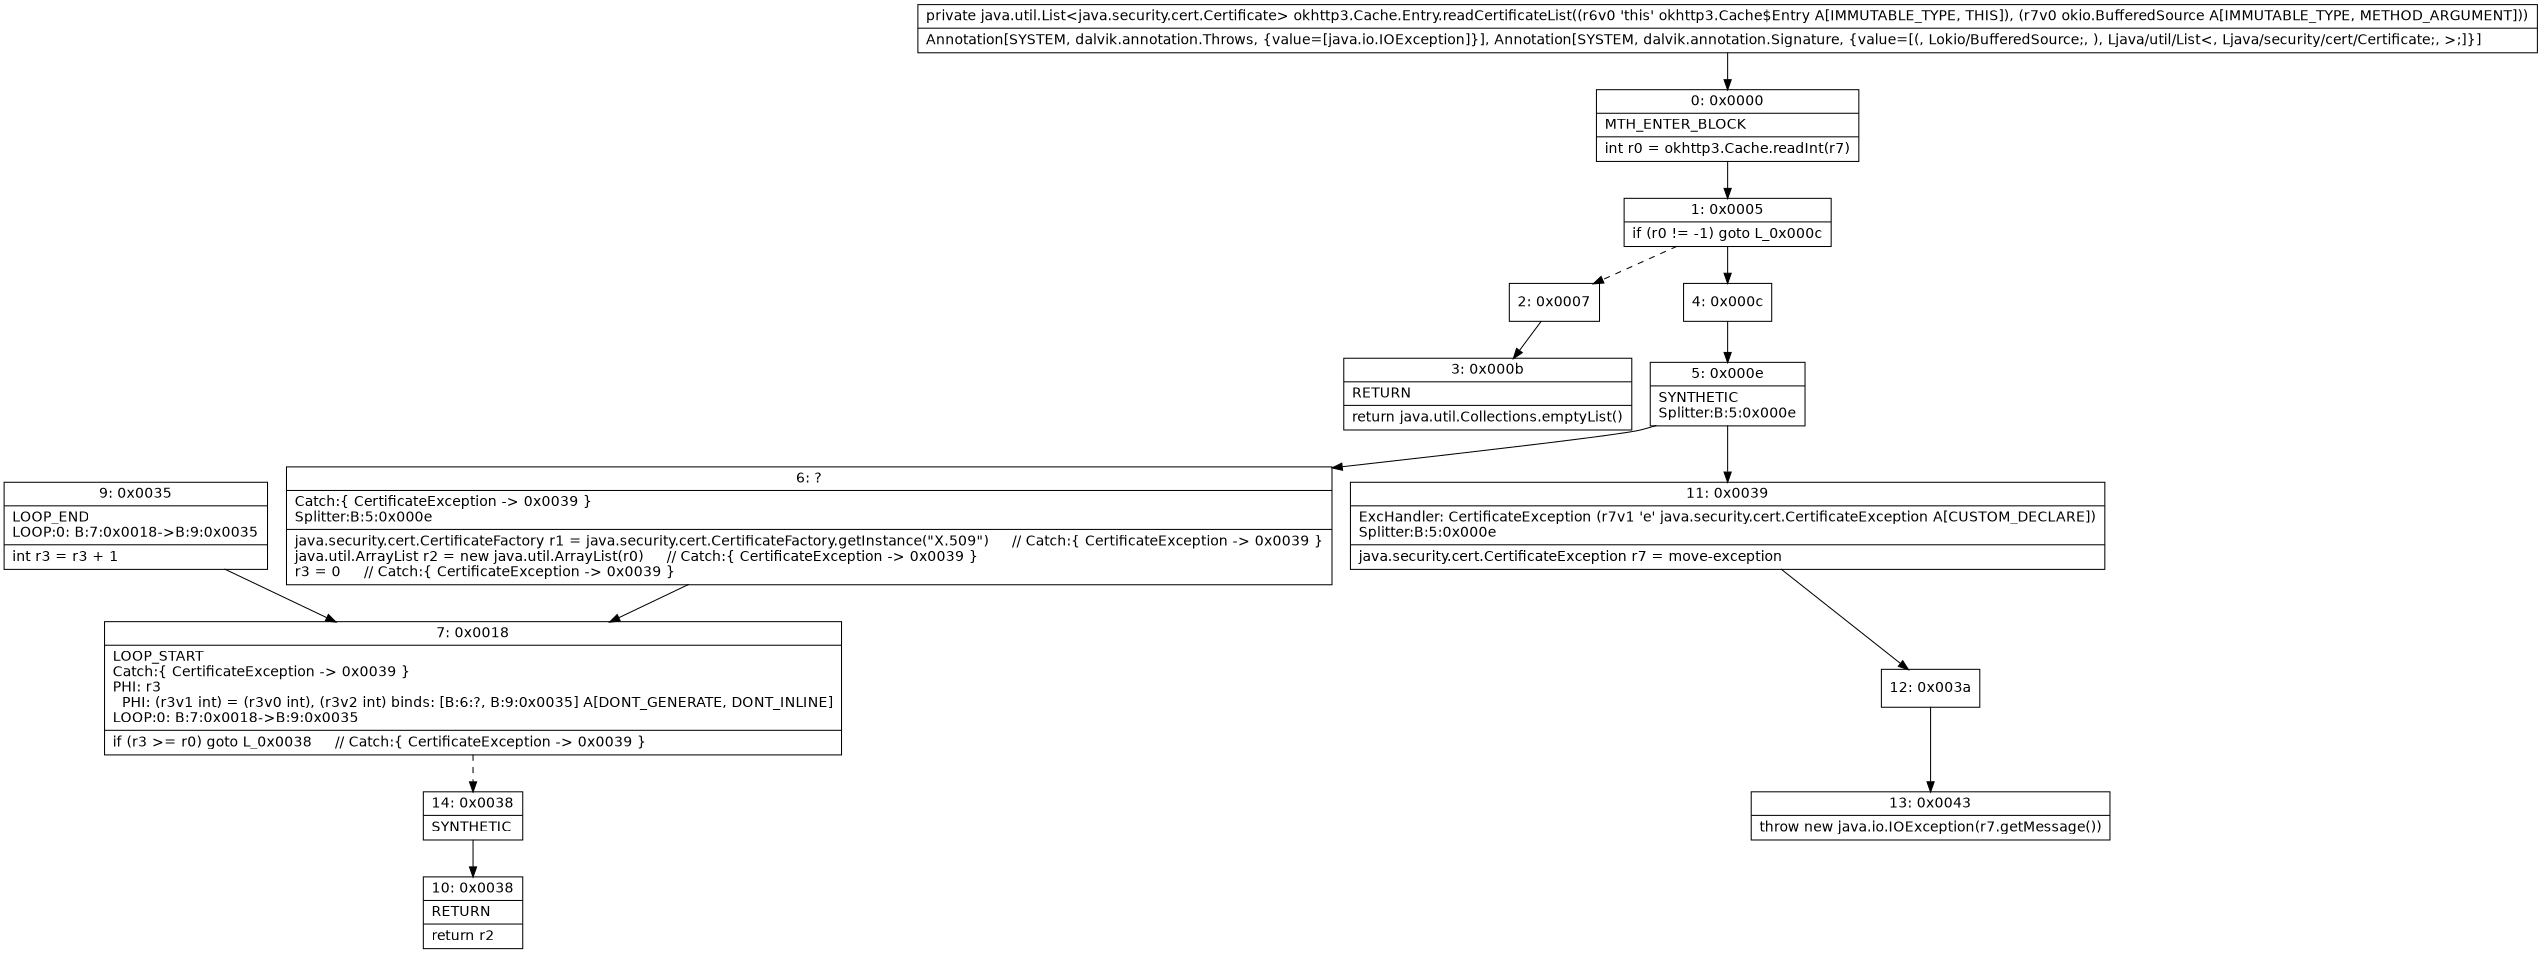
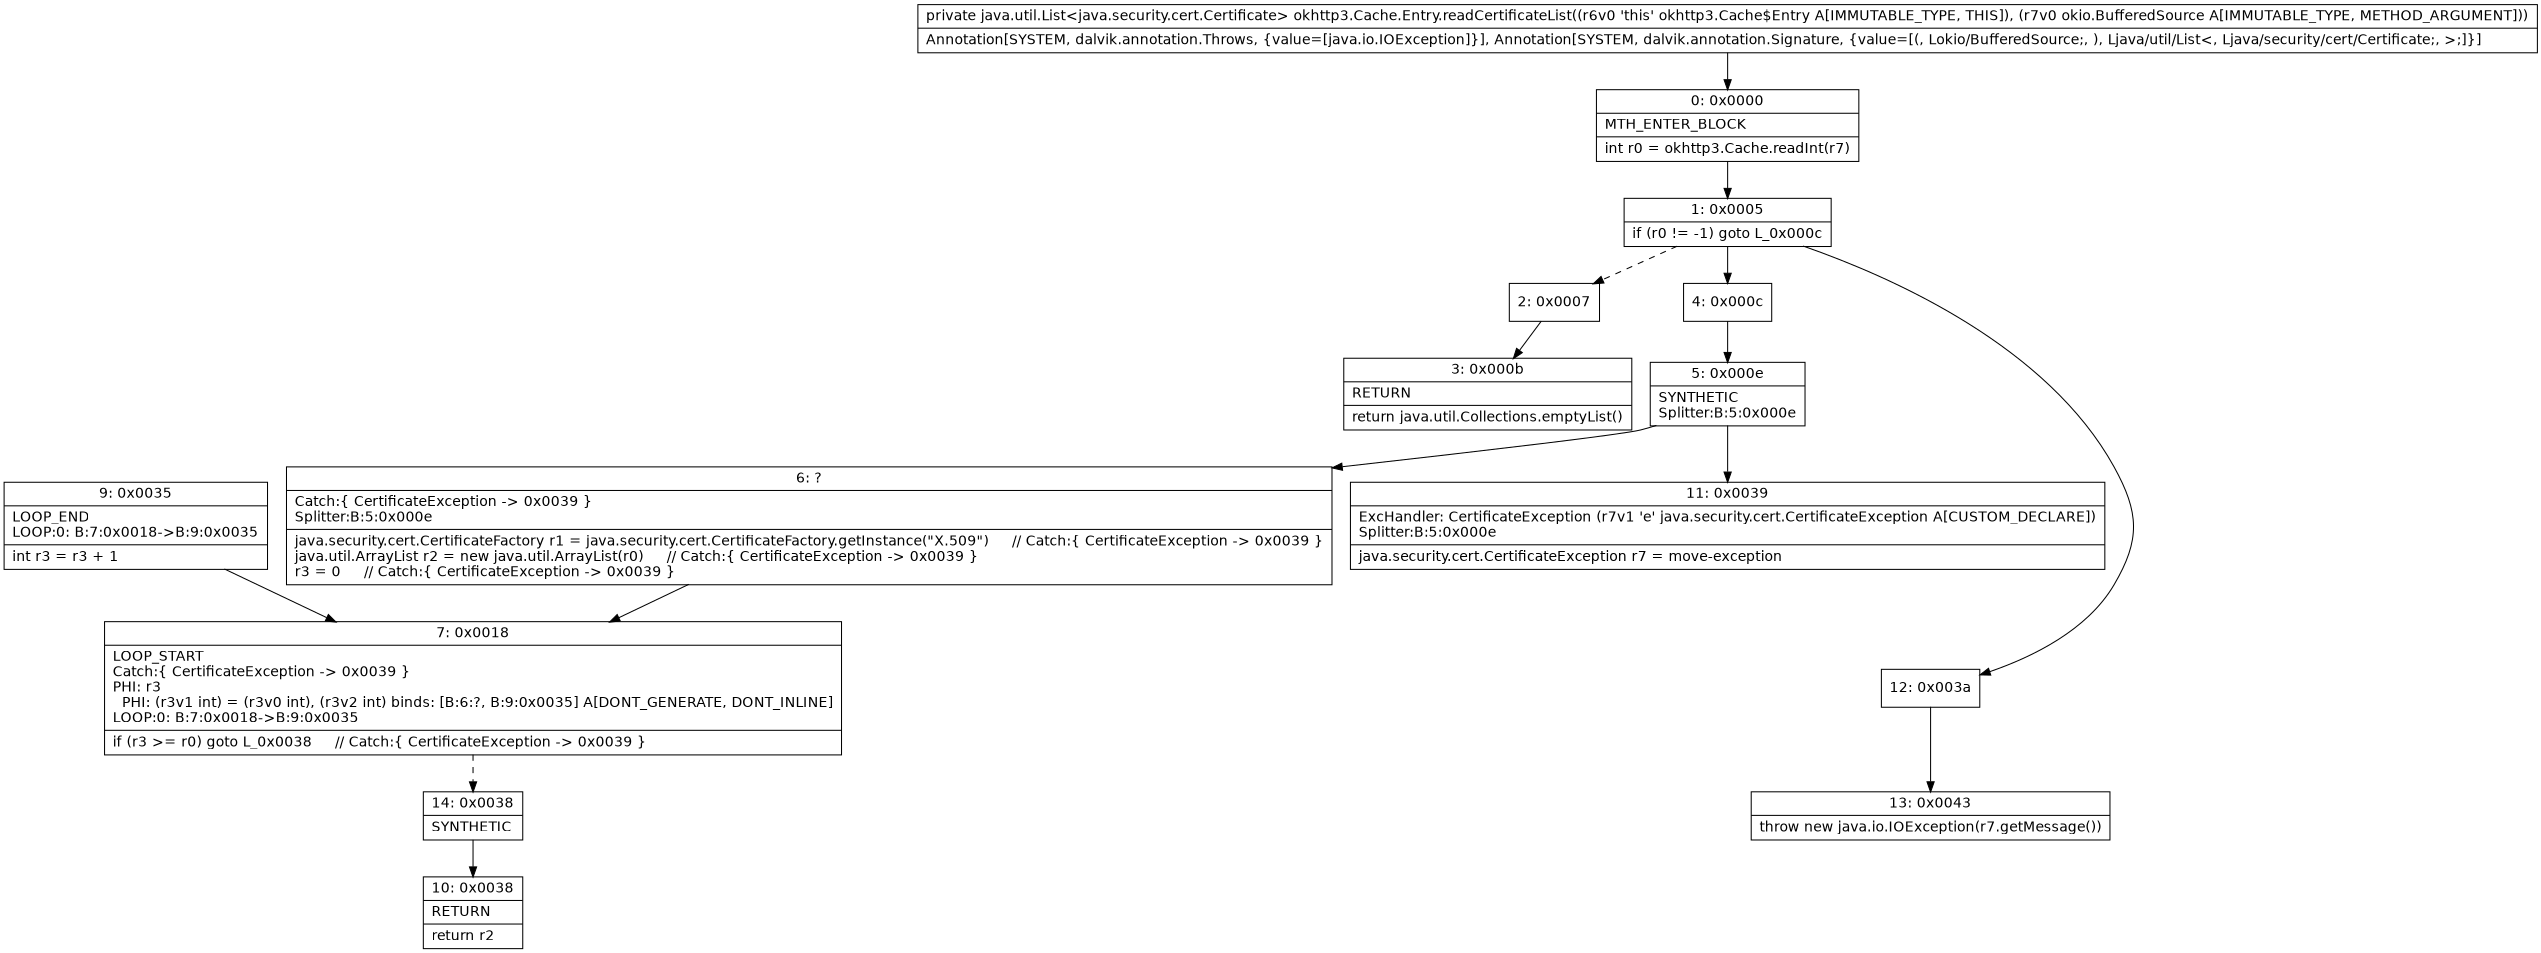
(1841, 616) -> (2083, 422)
